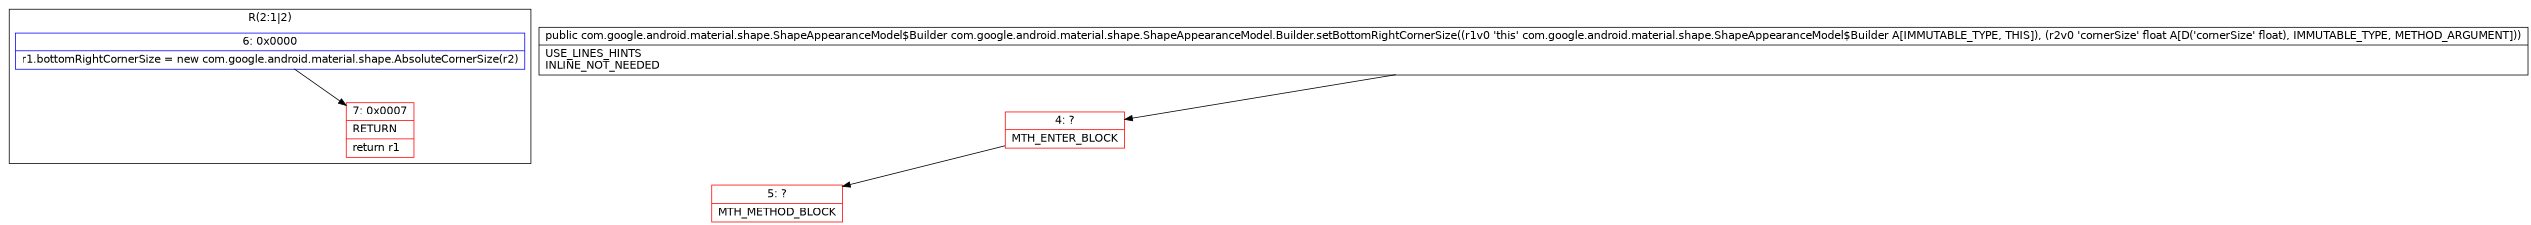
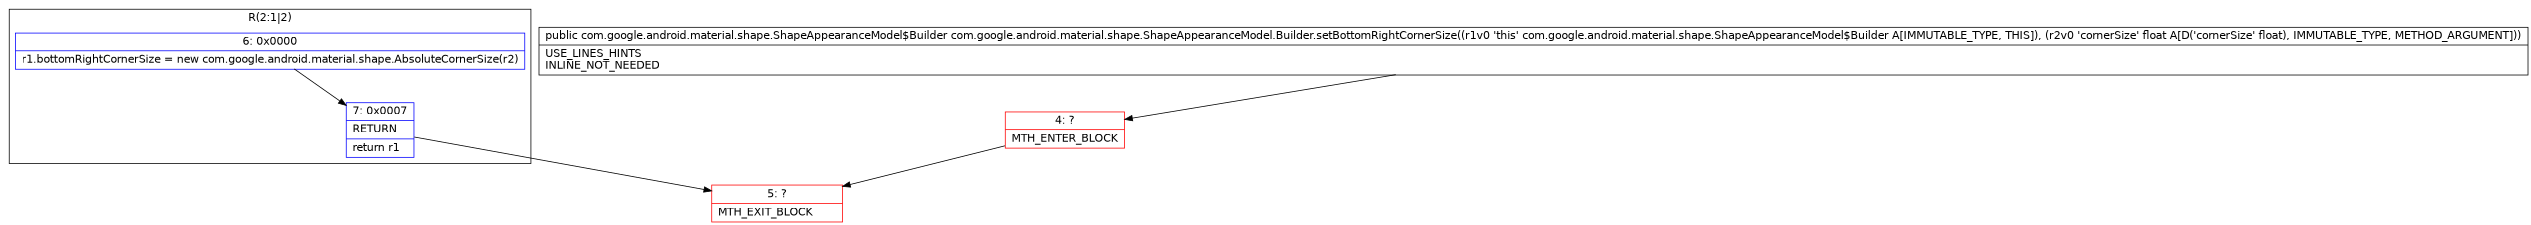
(380, 130) -> (380, 130)
none -> (559, 163)
(777, 212) -> (766, 212)
